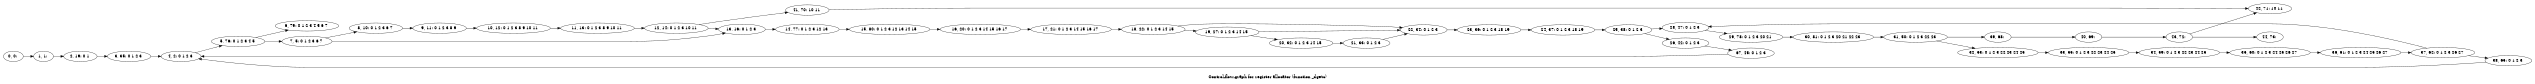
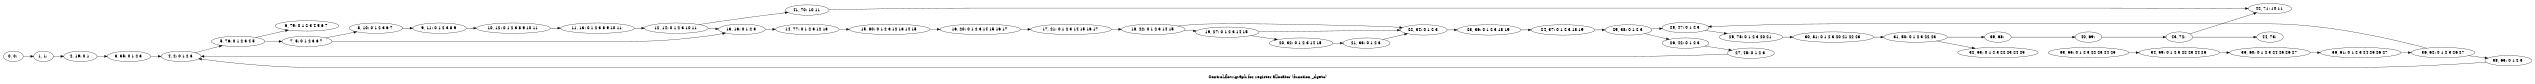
(1751, 53) -> (1751, 53)
(2042, 53) -> none
(2443, 53) -> (2443, 53)
